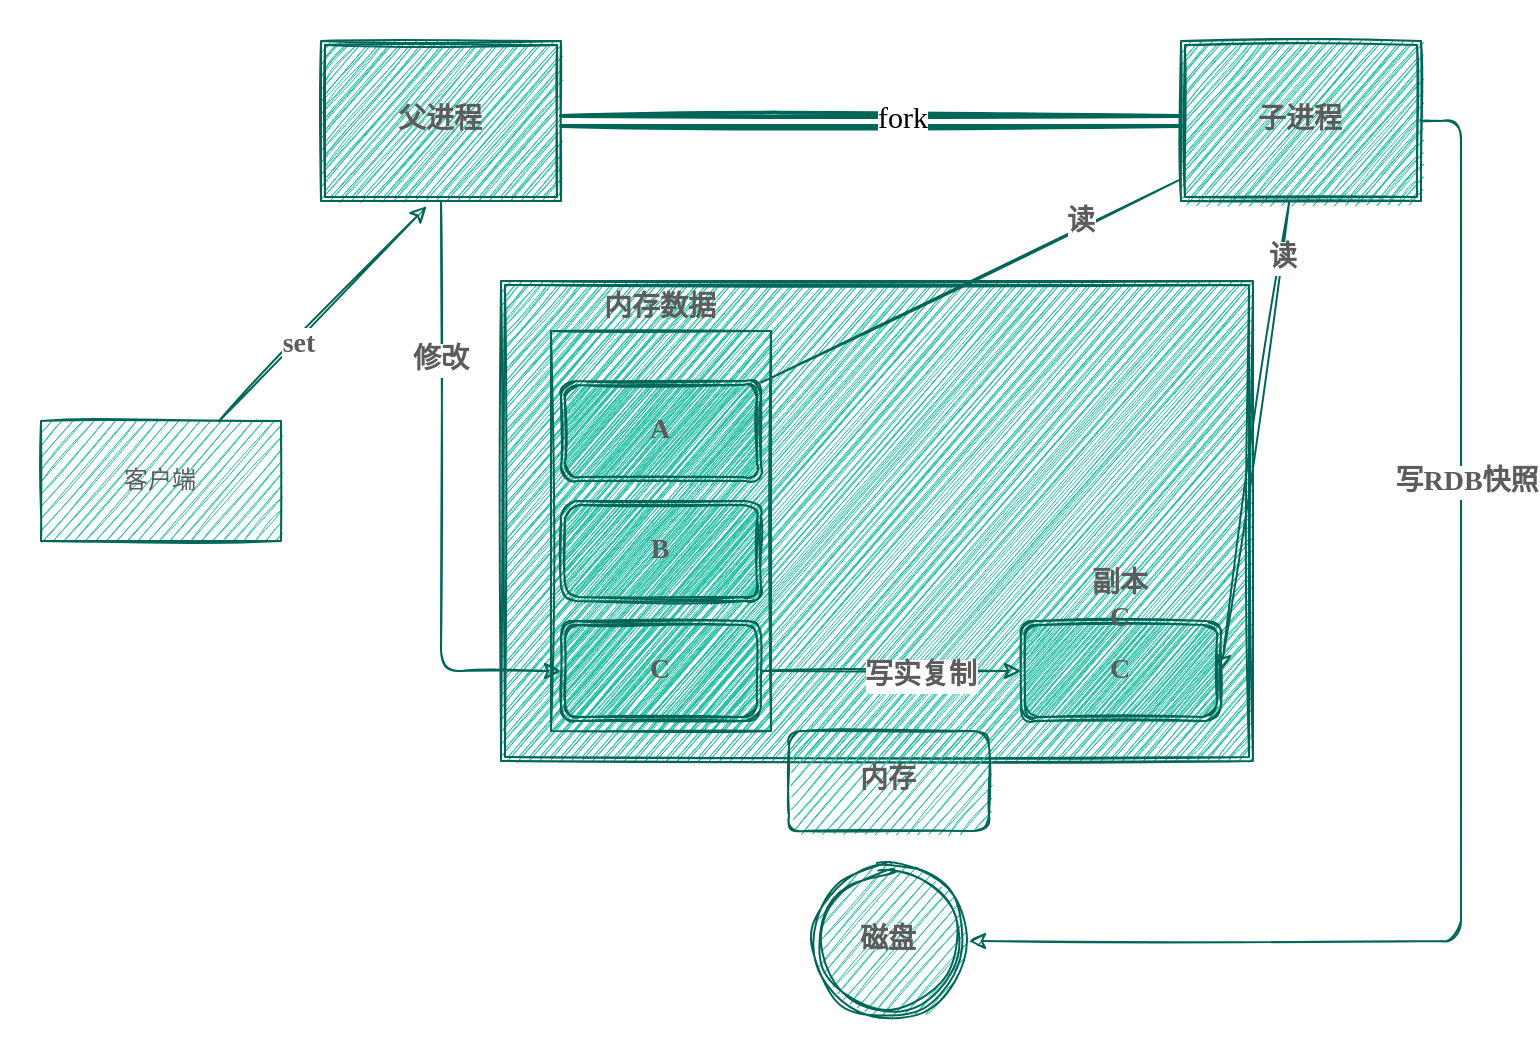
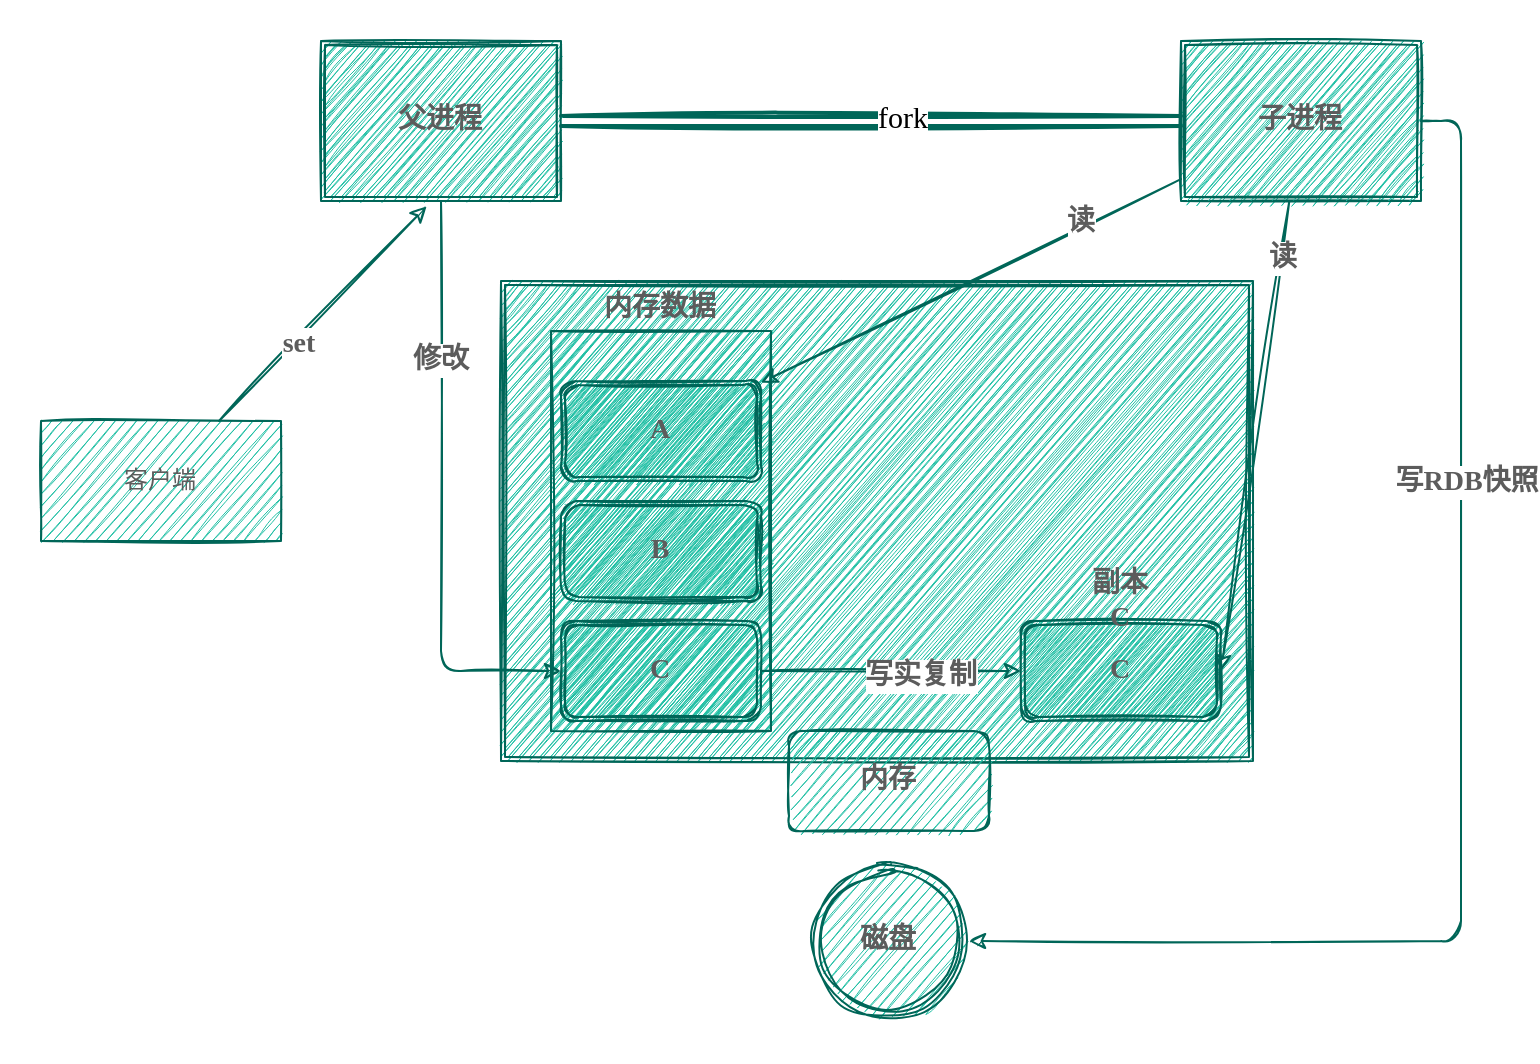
(809, 359) -> (809, 360)
